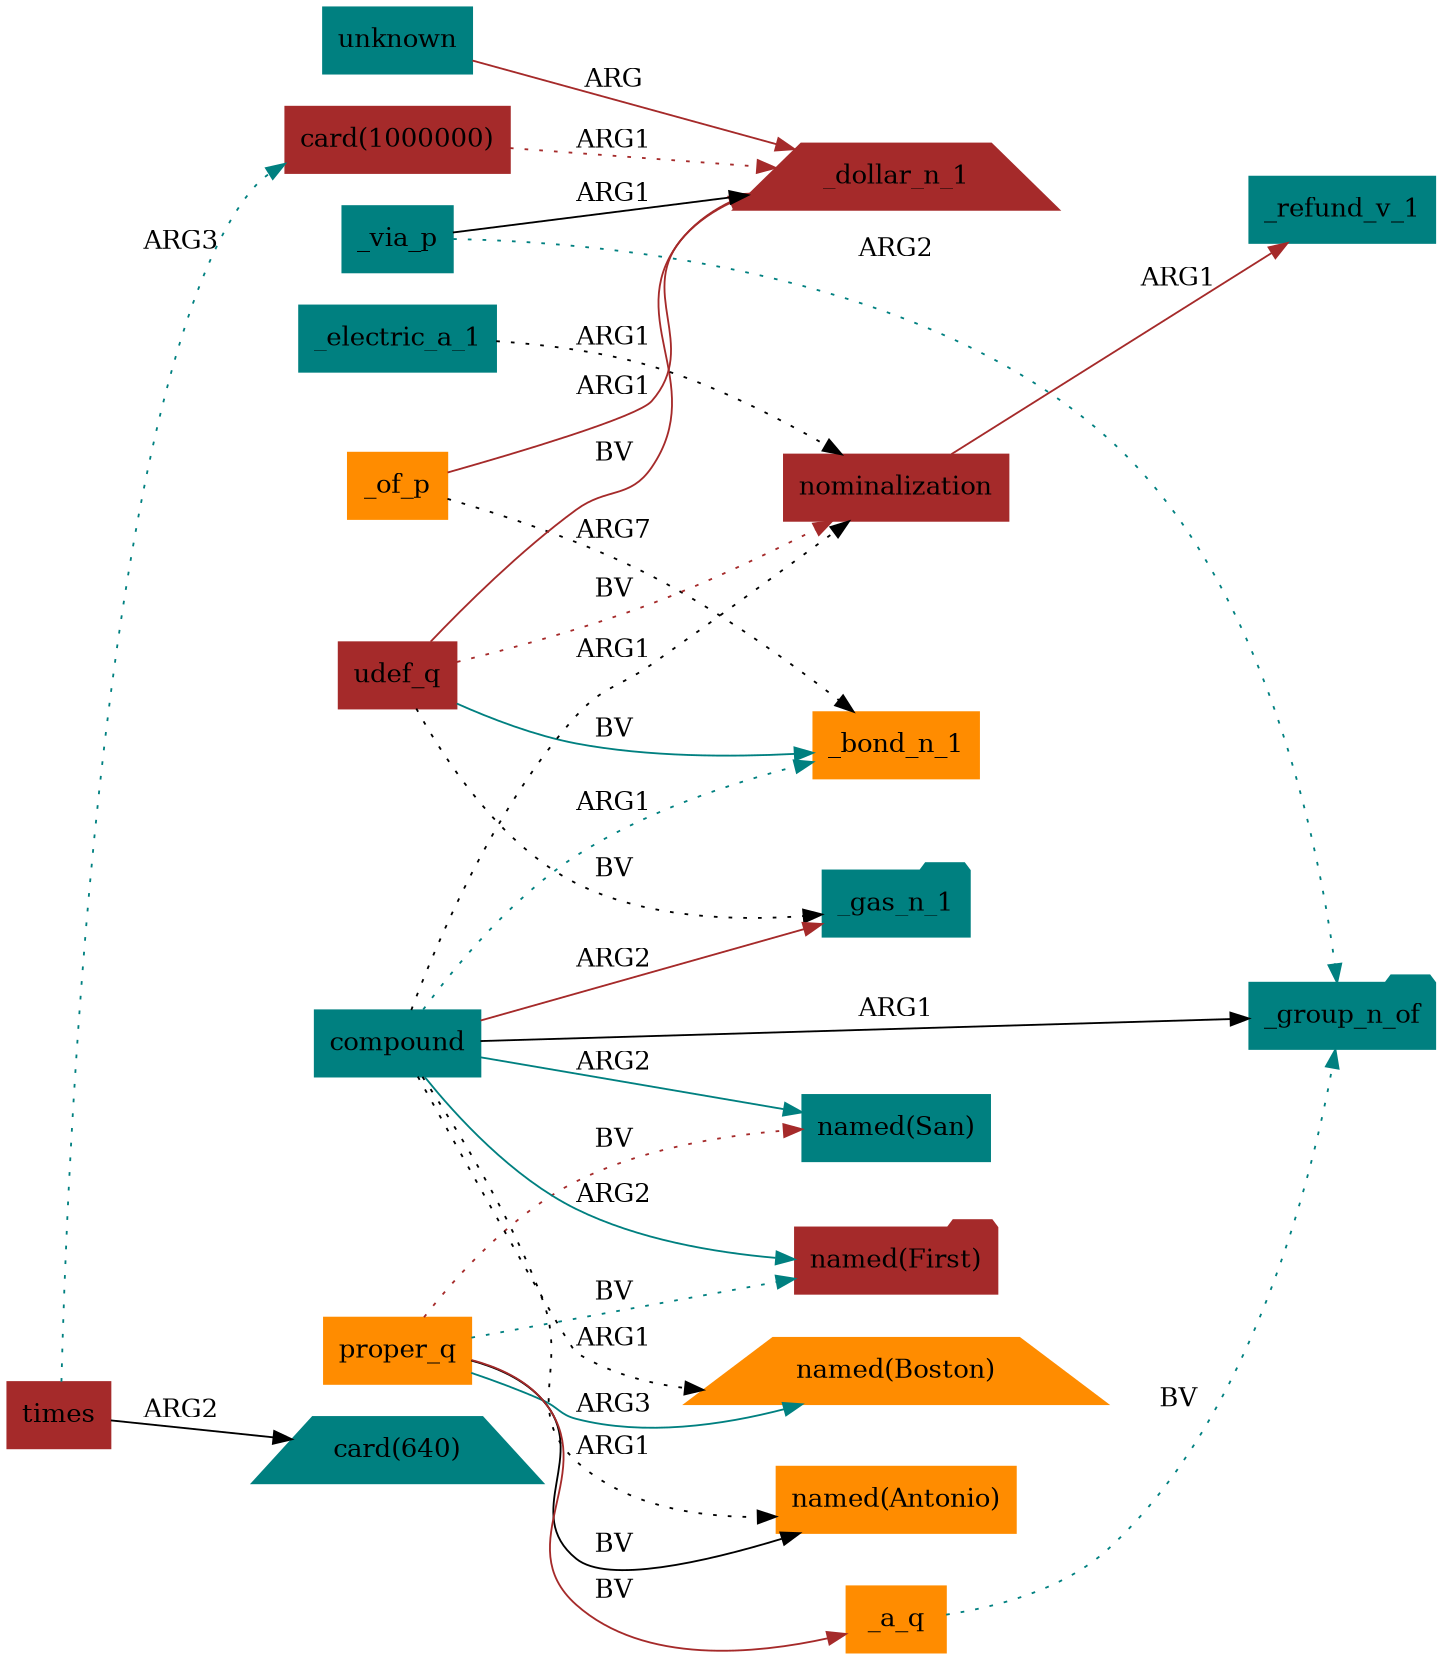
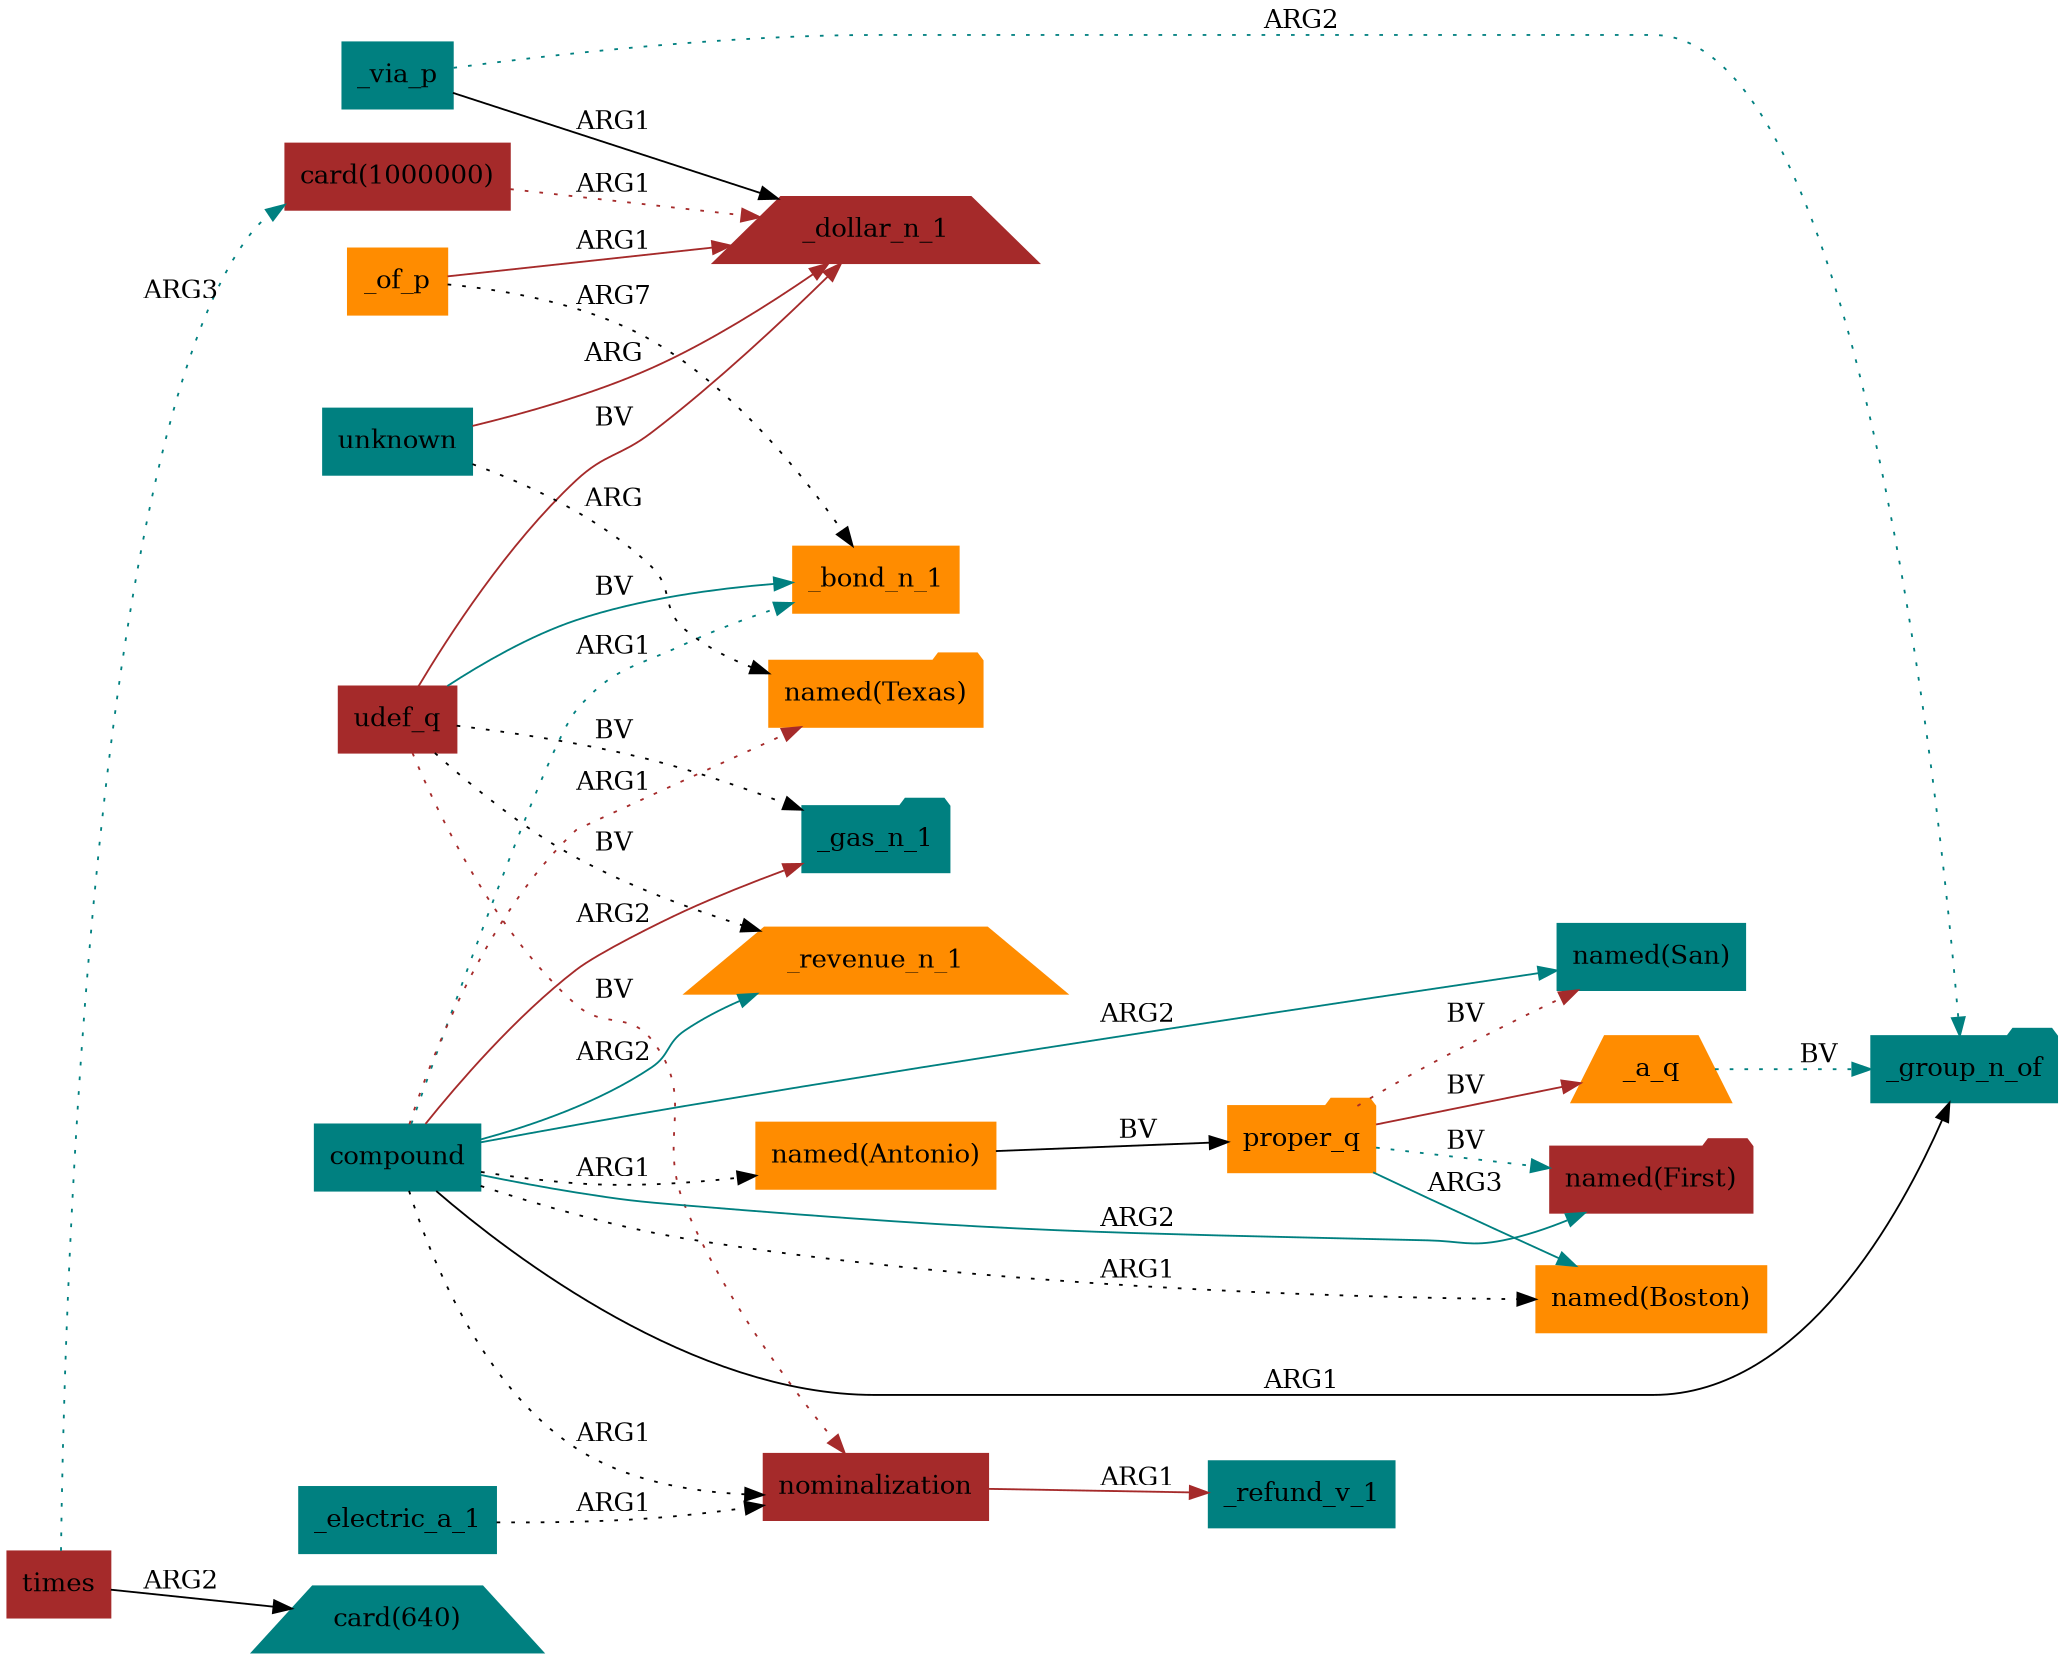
none -> (876, 694)
none -> (876, 961)
(398, 1351) -> (1302, 1139)
(896, 1371) -> (1651, 1299)
(562, 1543) -> (1103, 1147)
(896, 1619) -> (1651, 1069)
